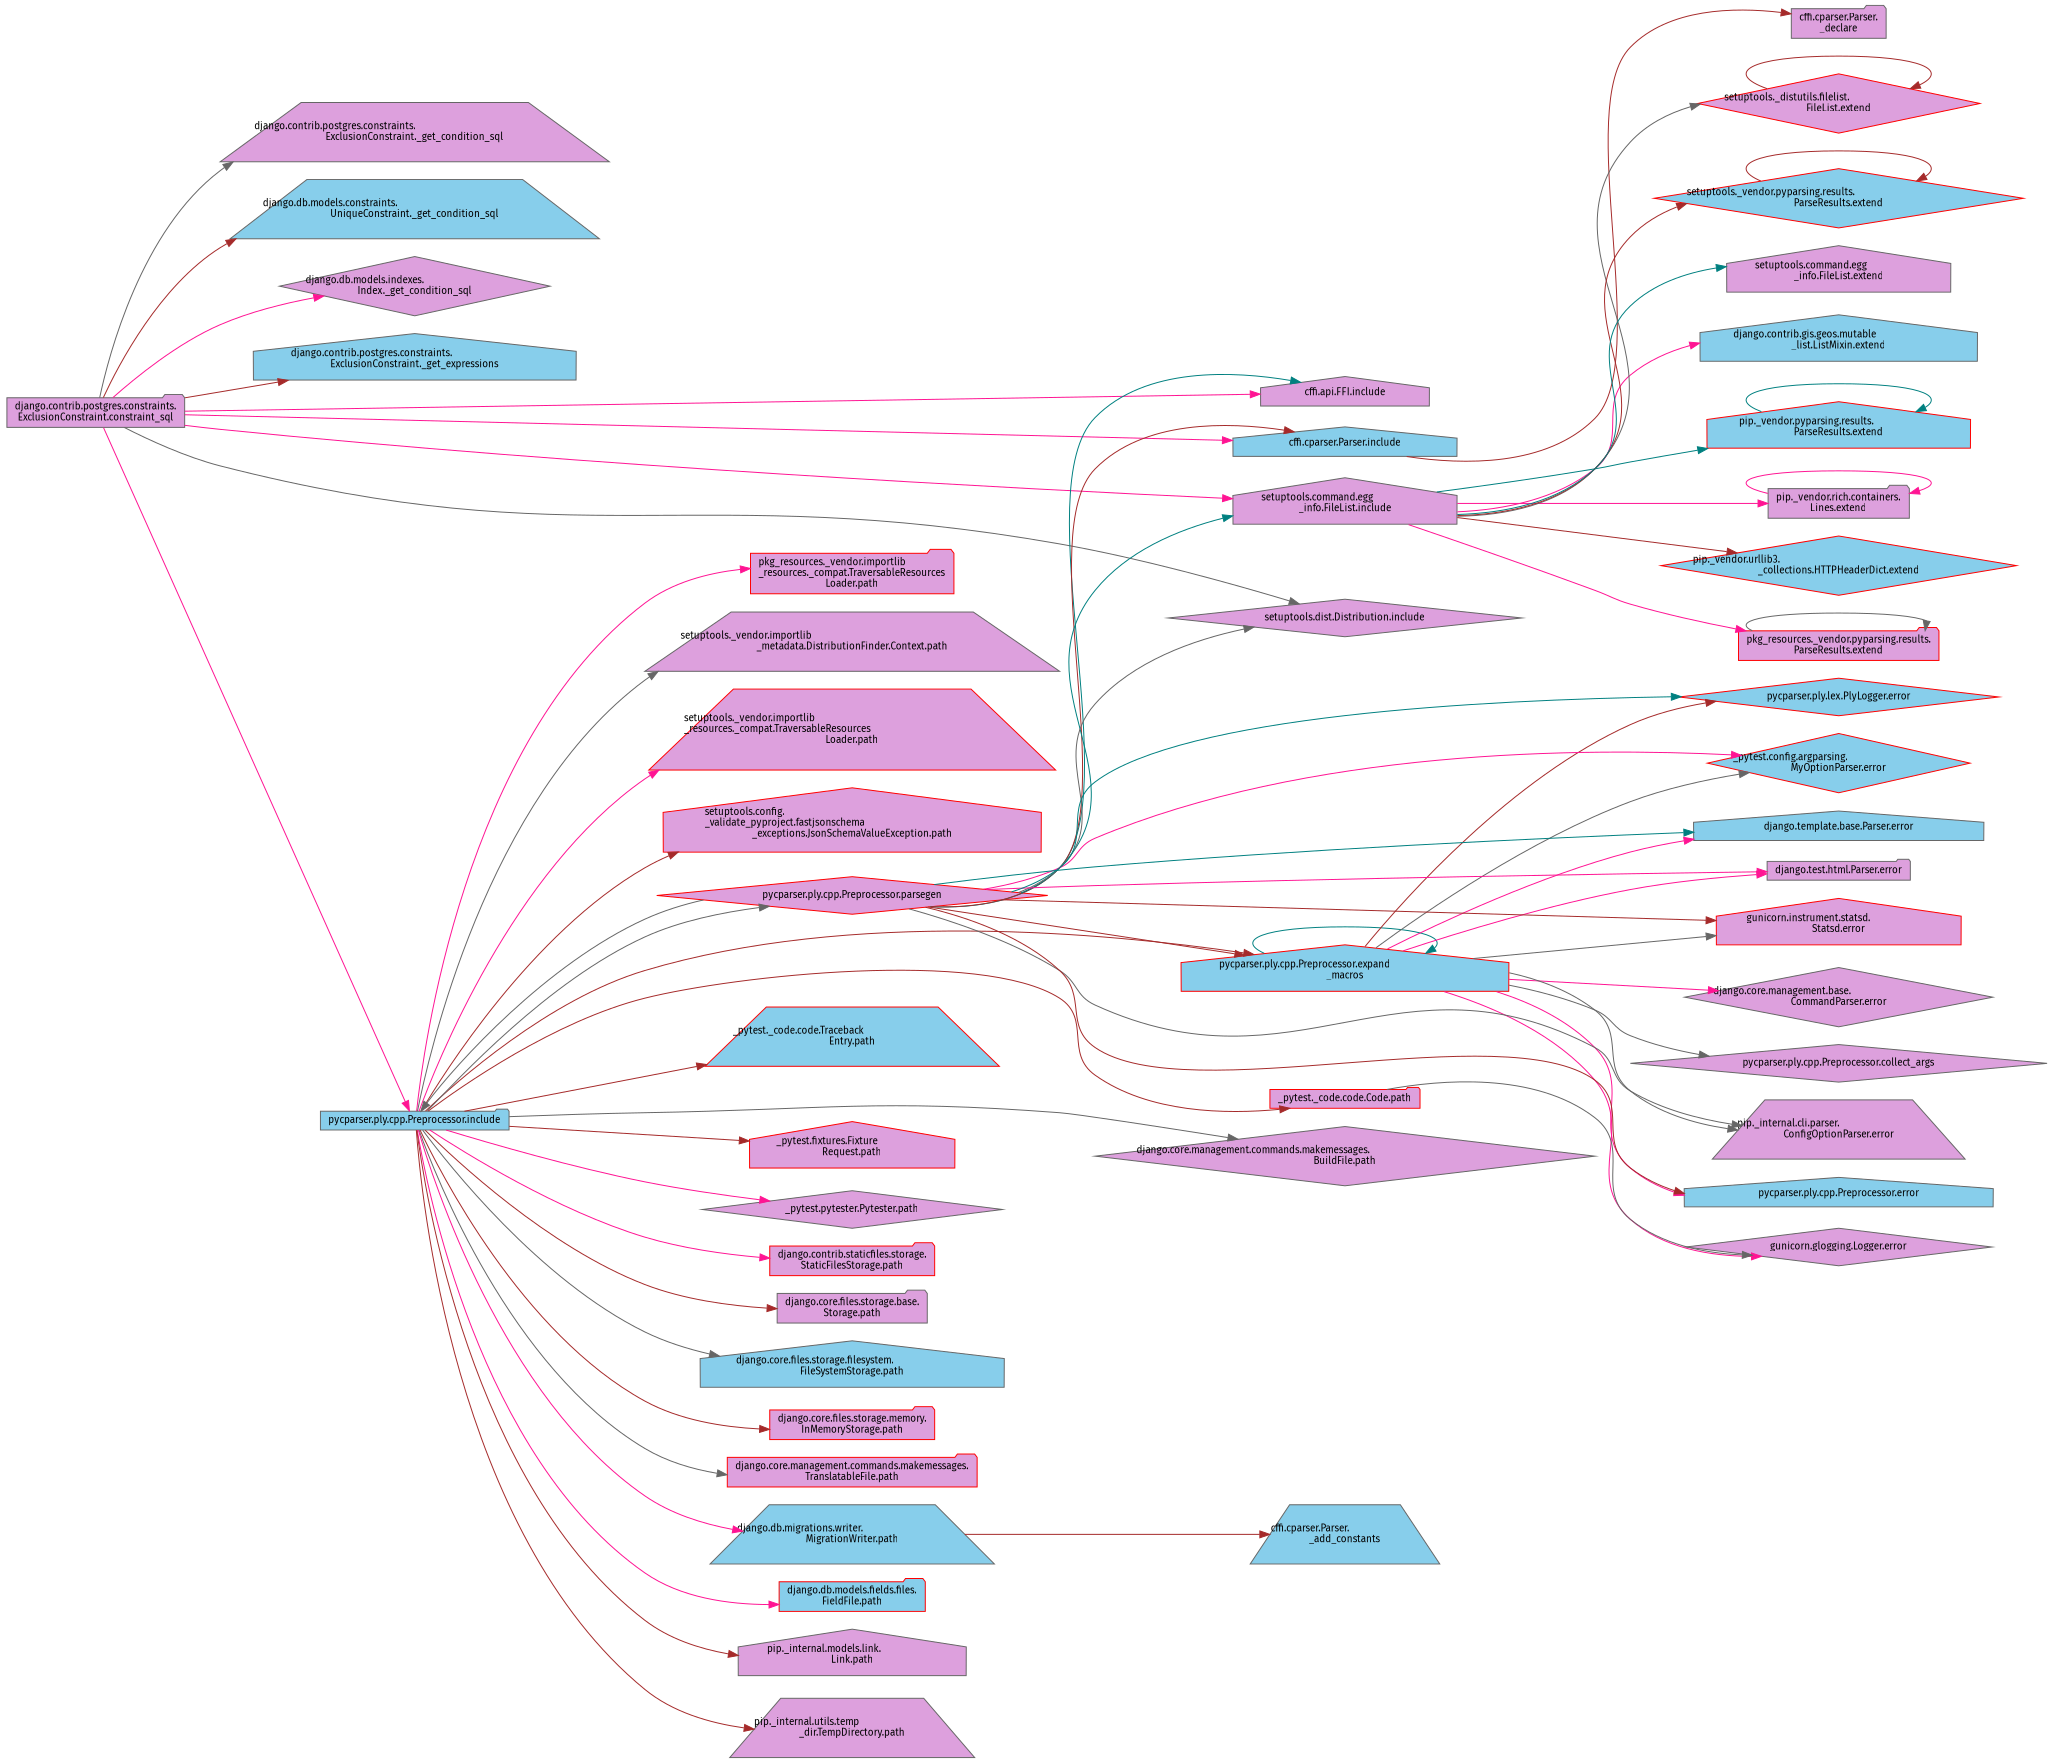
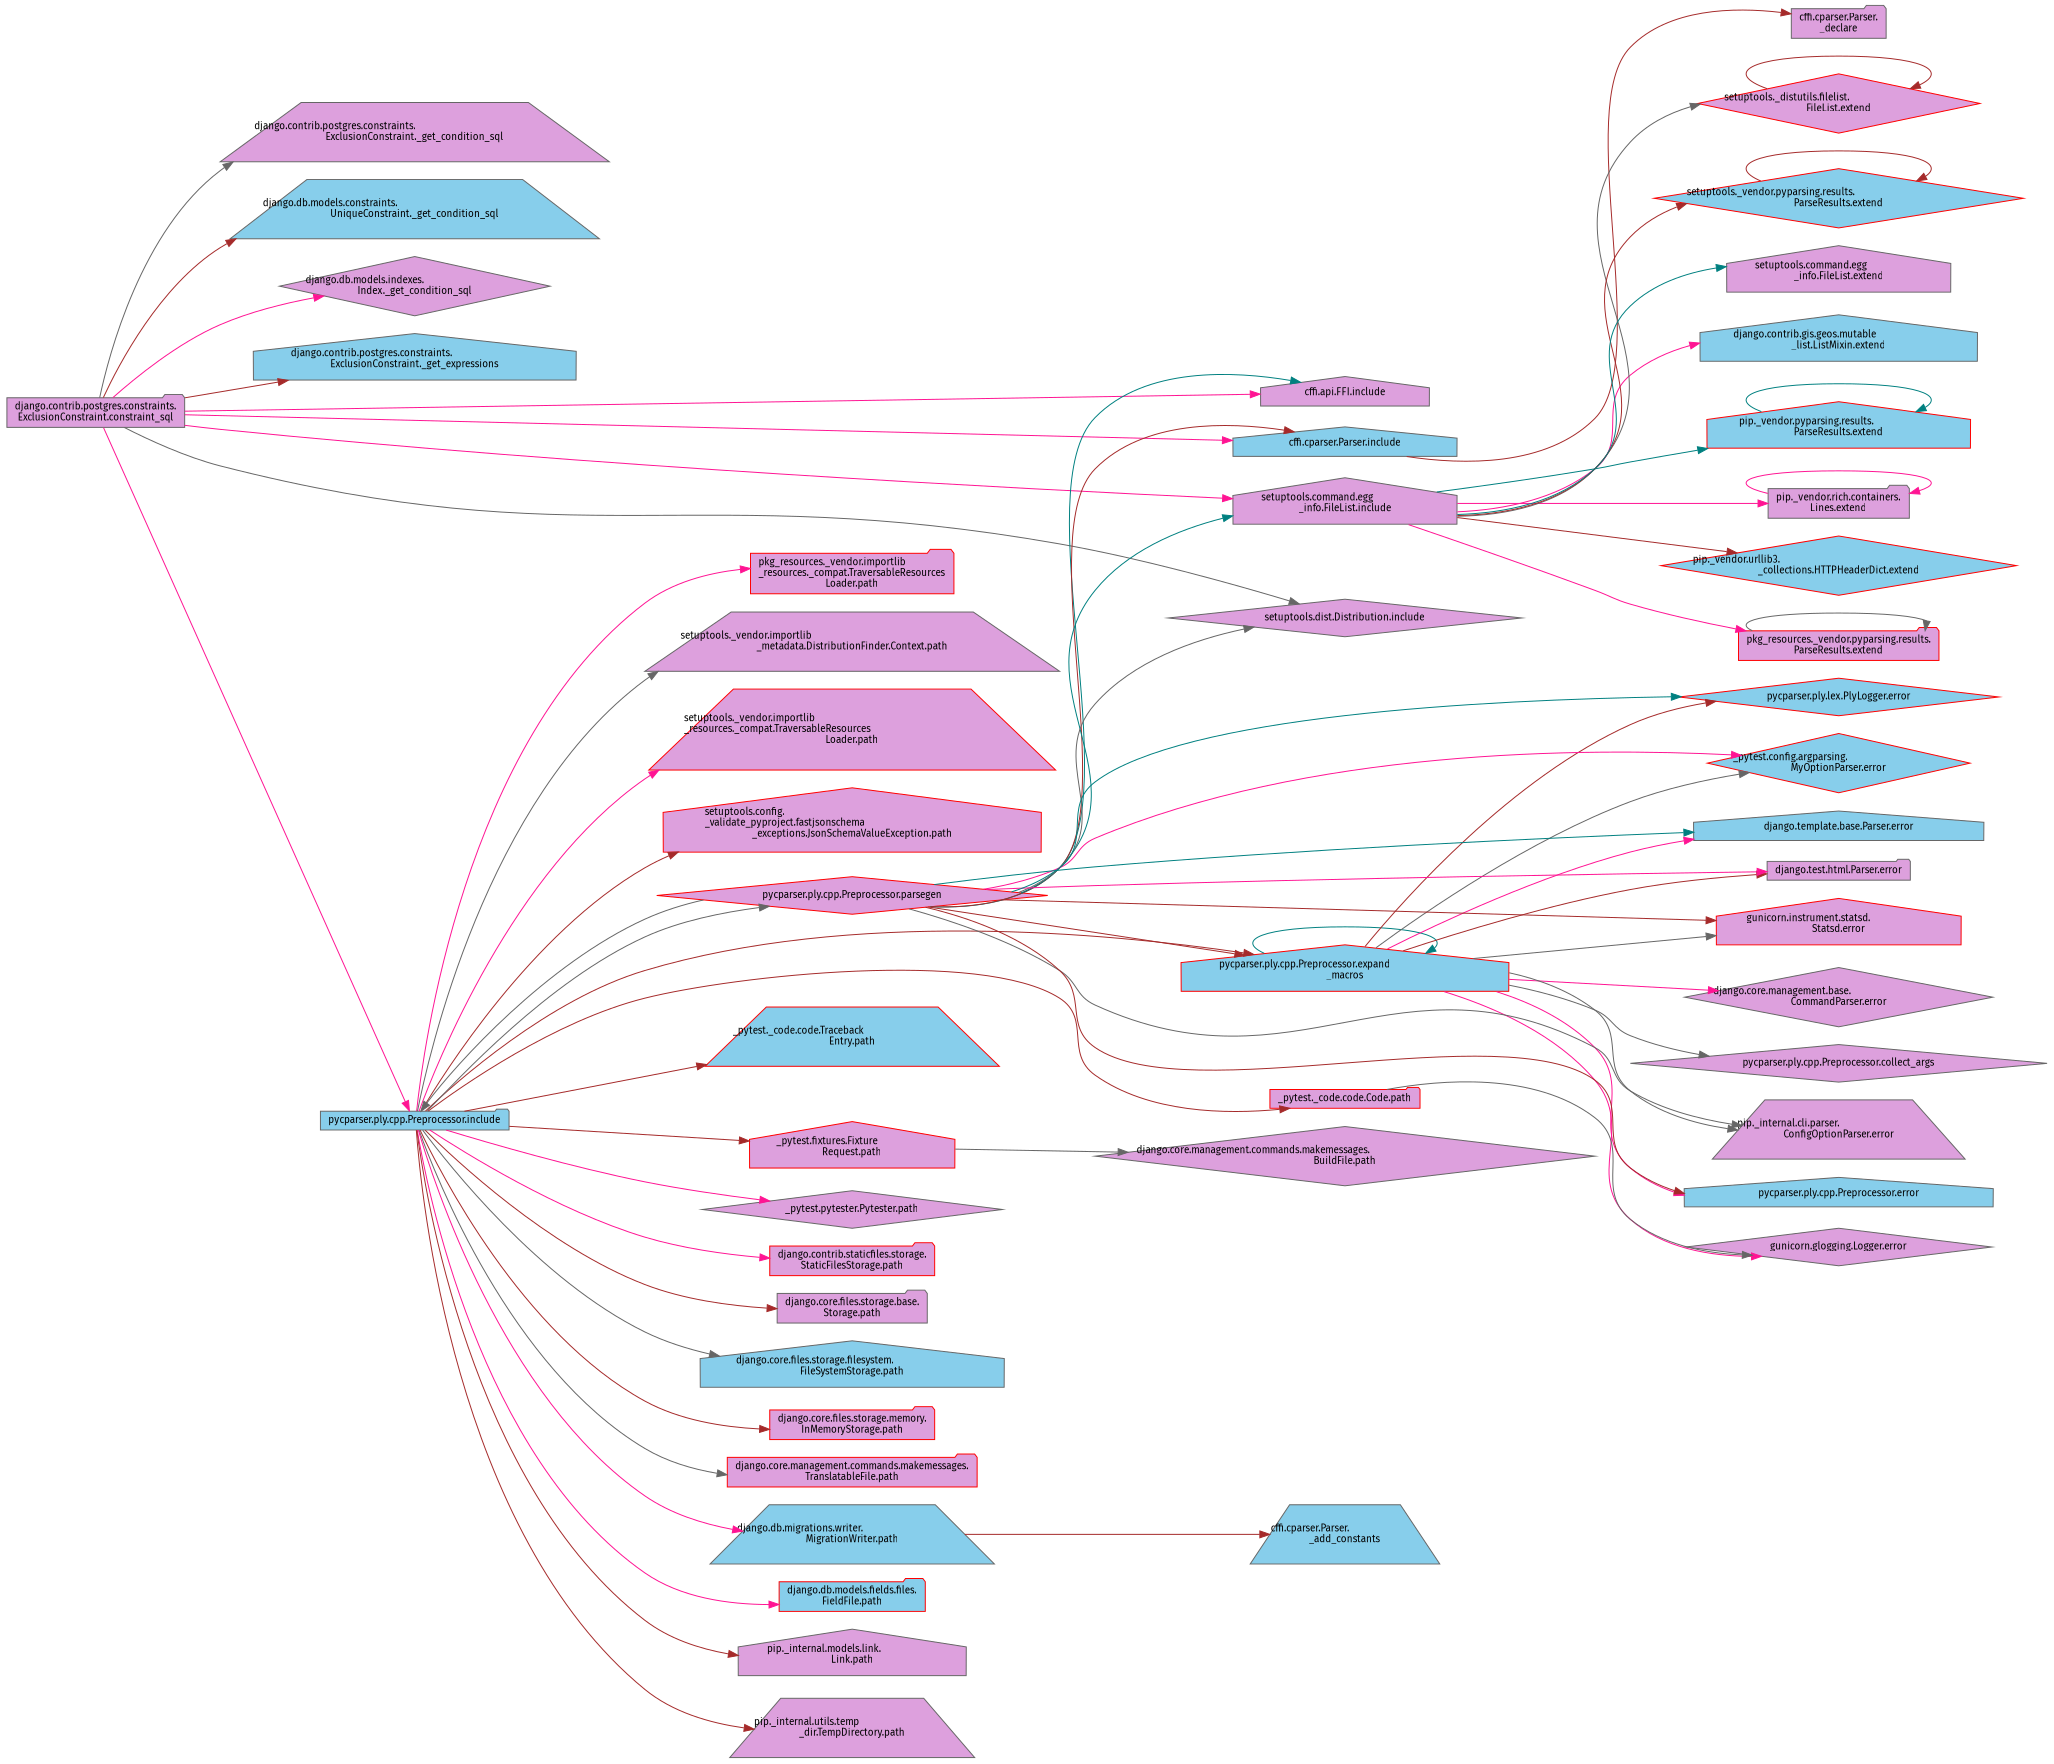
(1577, 901) -> (1577, 901)
(869, 1106) -> (1037, 1151)
